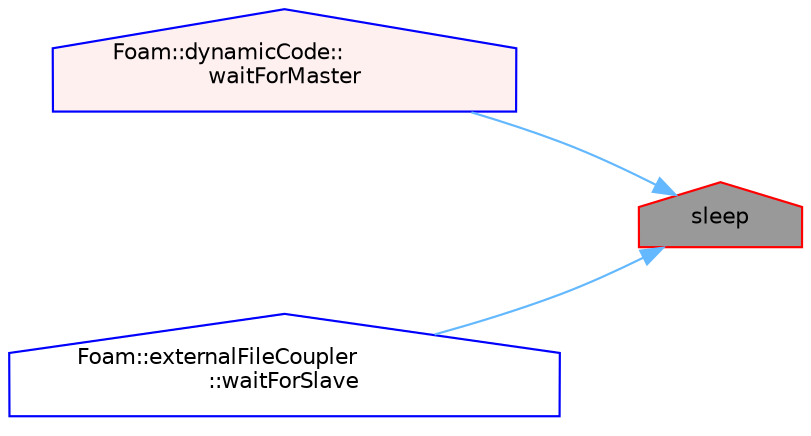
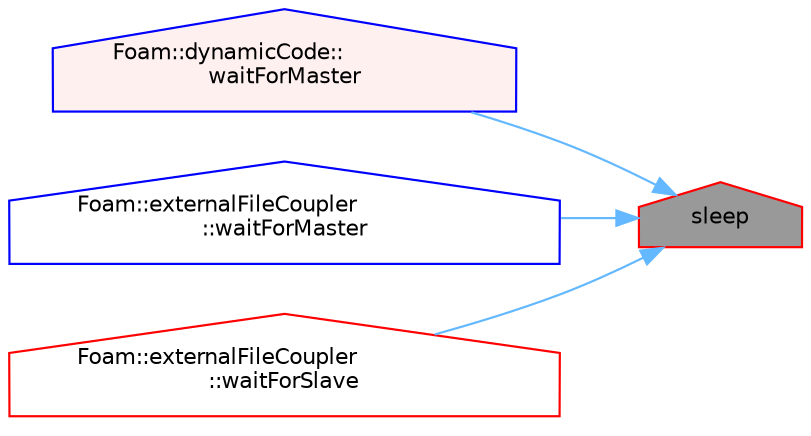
none -> (285, 218)
(285, 370) -> (285, 370)
